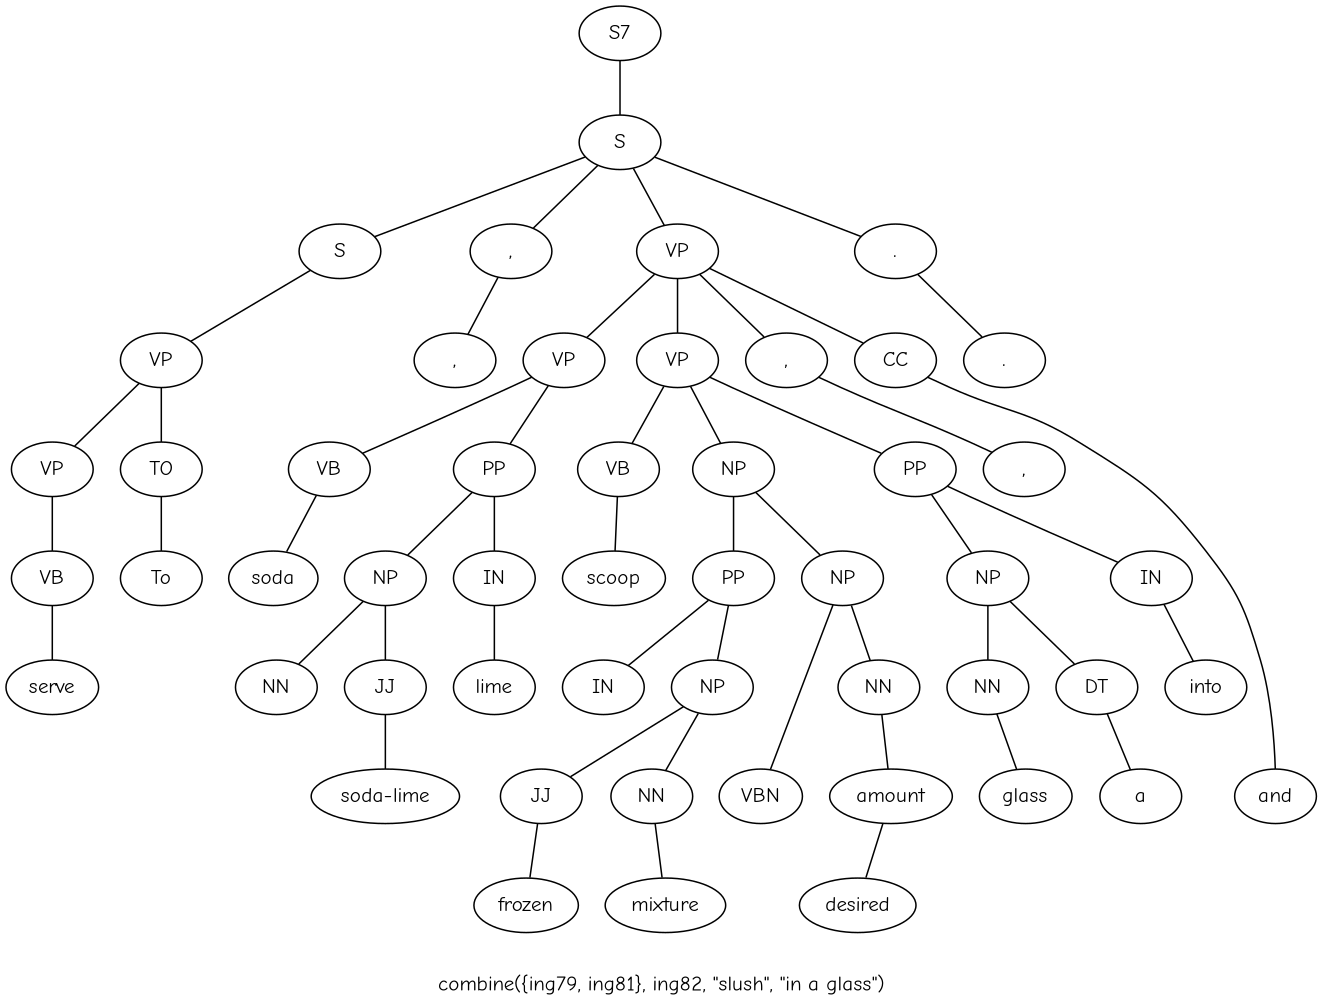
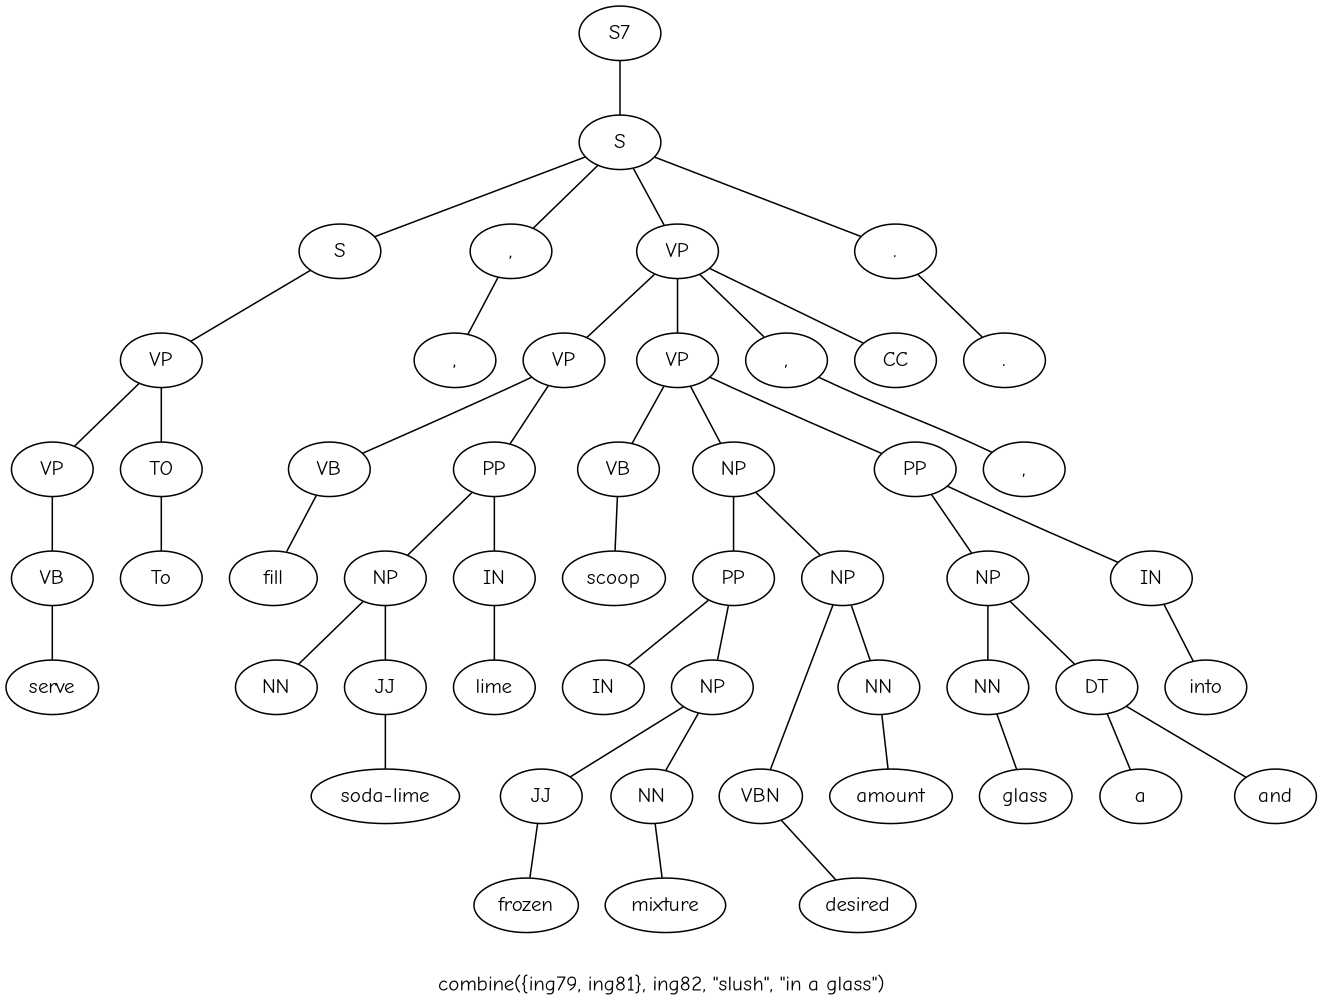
(1174, 513) -> (1186, 742)
(273, 578) -> (273, 578)
(874, 851) -> (809, 850)
